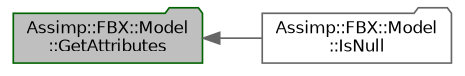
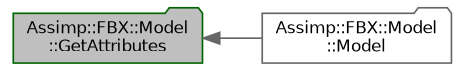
(357, 38) -> (357, 38)
